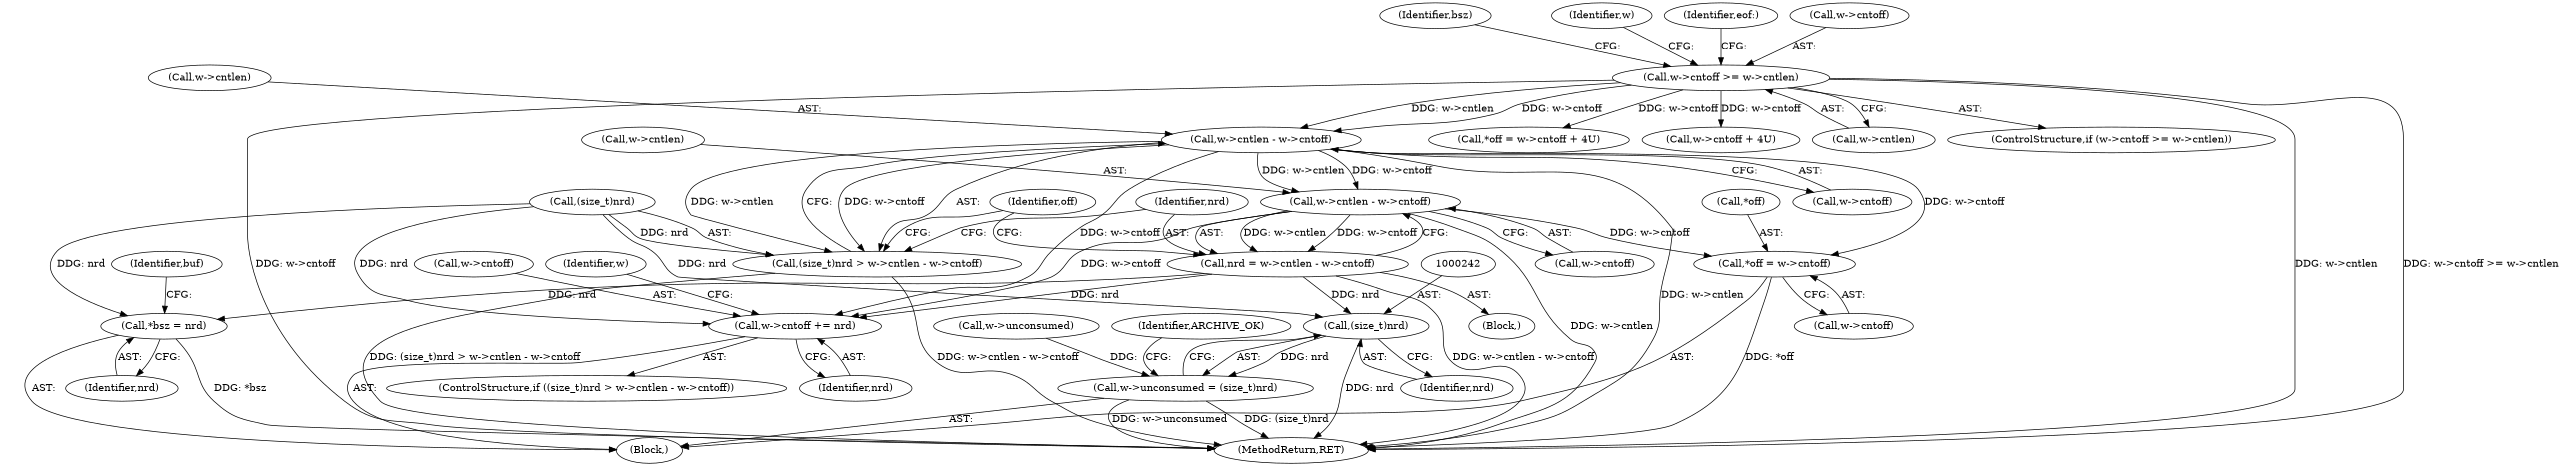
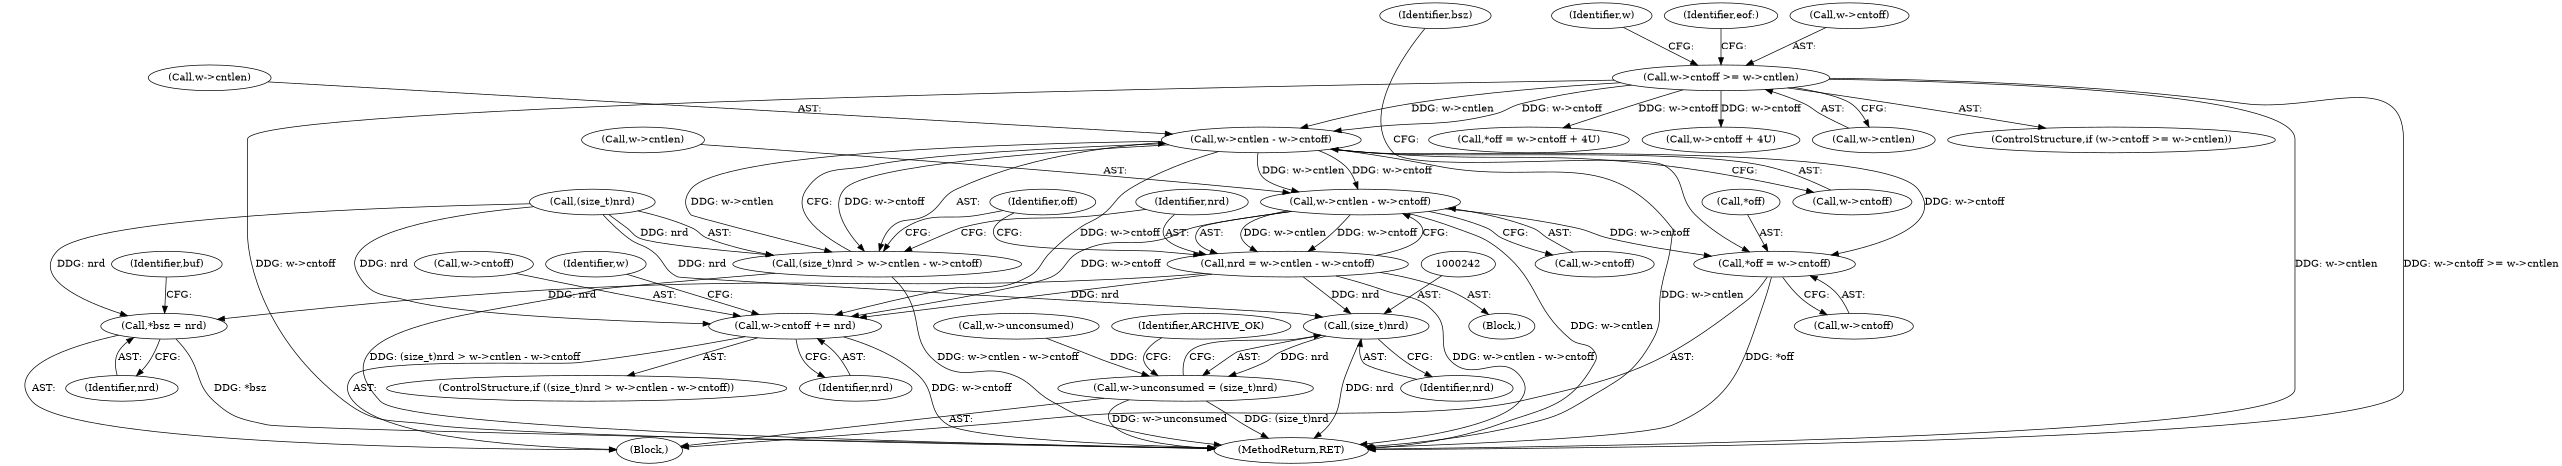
(1569, 45) -> (1518, 162)
none -> (1006, 436)
